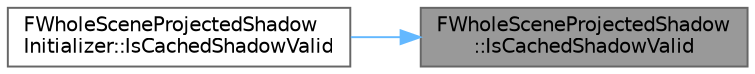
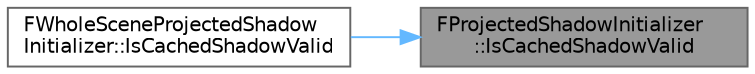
(584, 37) -> (584, 37)
